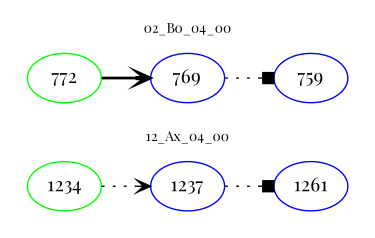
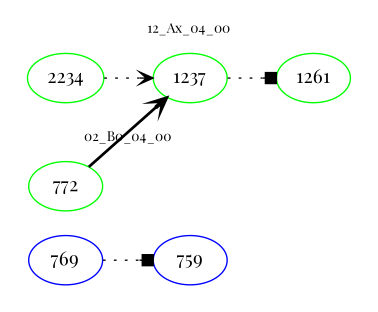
(119, 78) -> (123, 137)
(64, 186) -> (66, 78)
(188, 186) -> (190, 78)
(311, 186) -> (313, 78)
